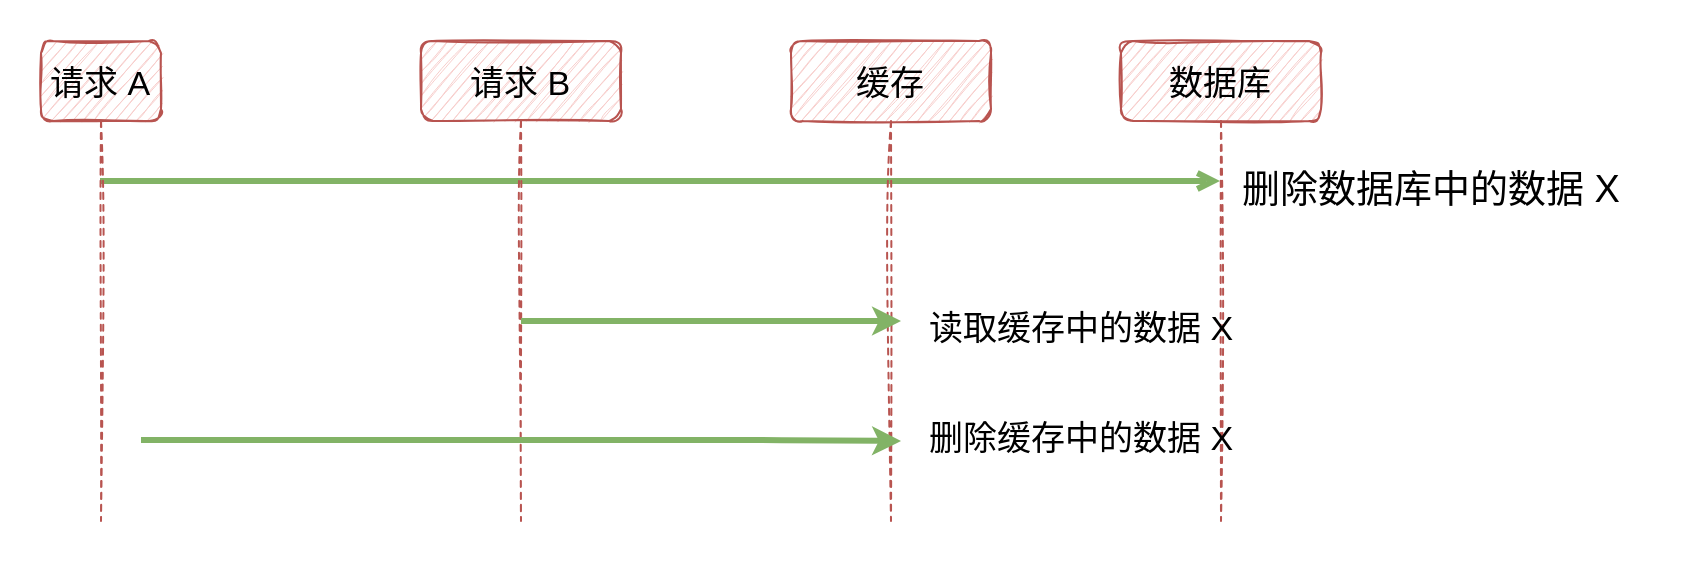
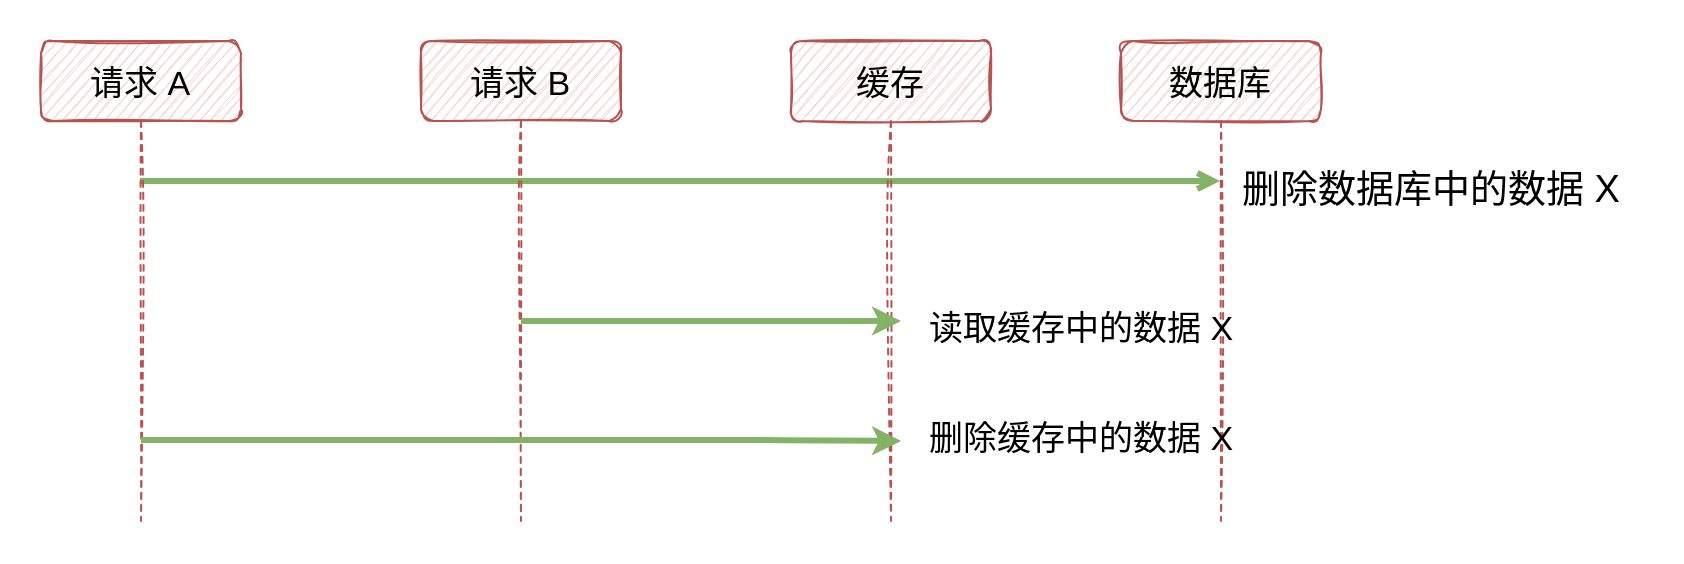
(101, 281) -> (141, 281)
